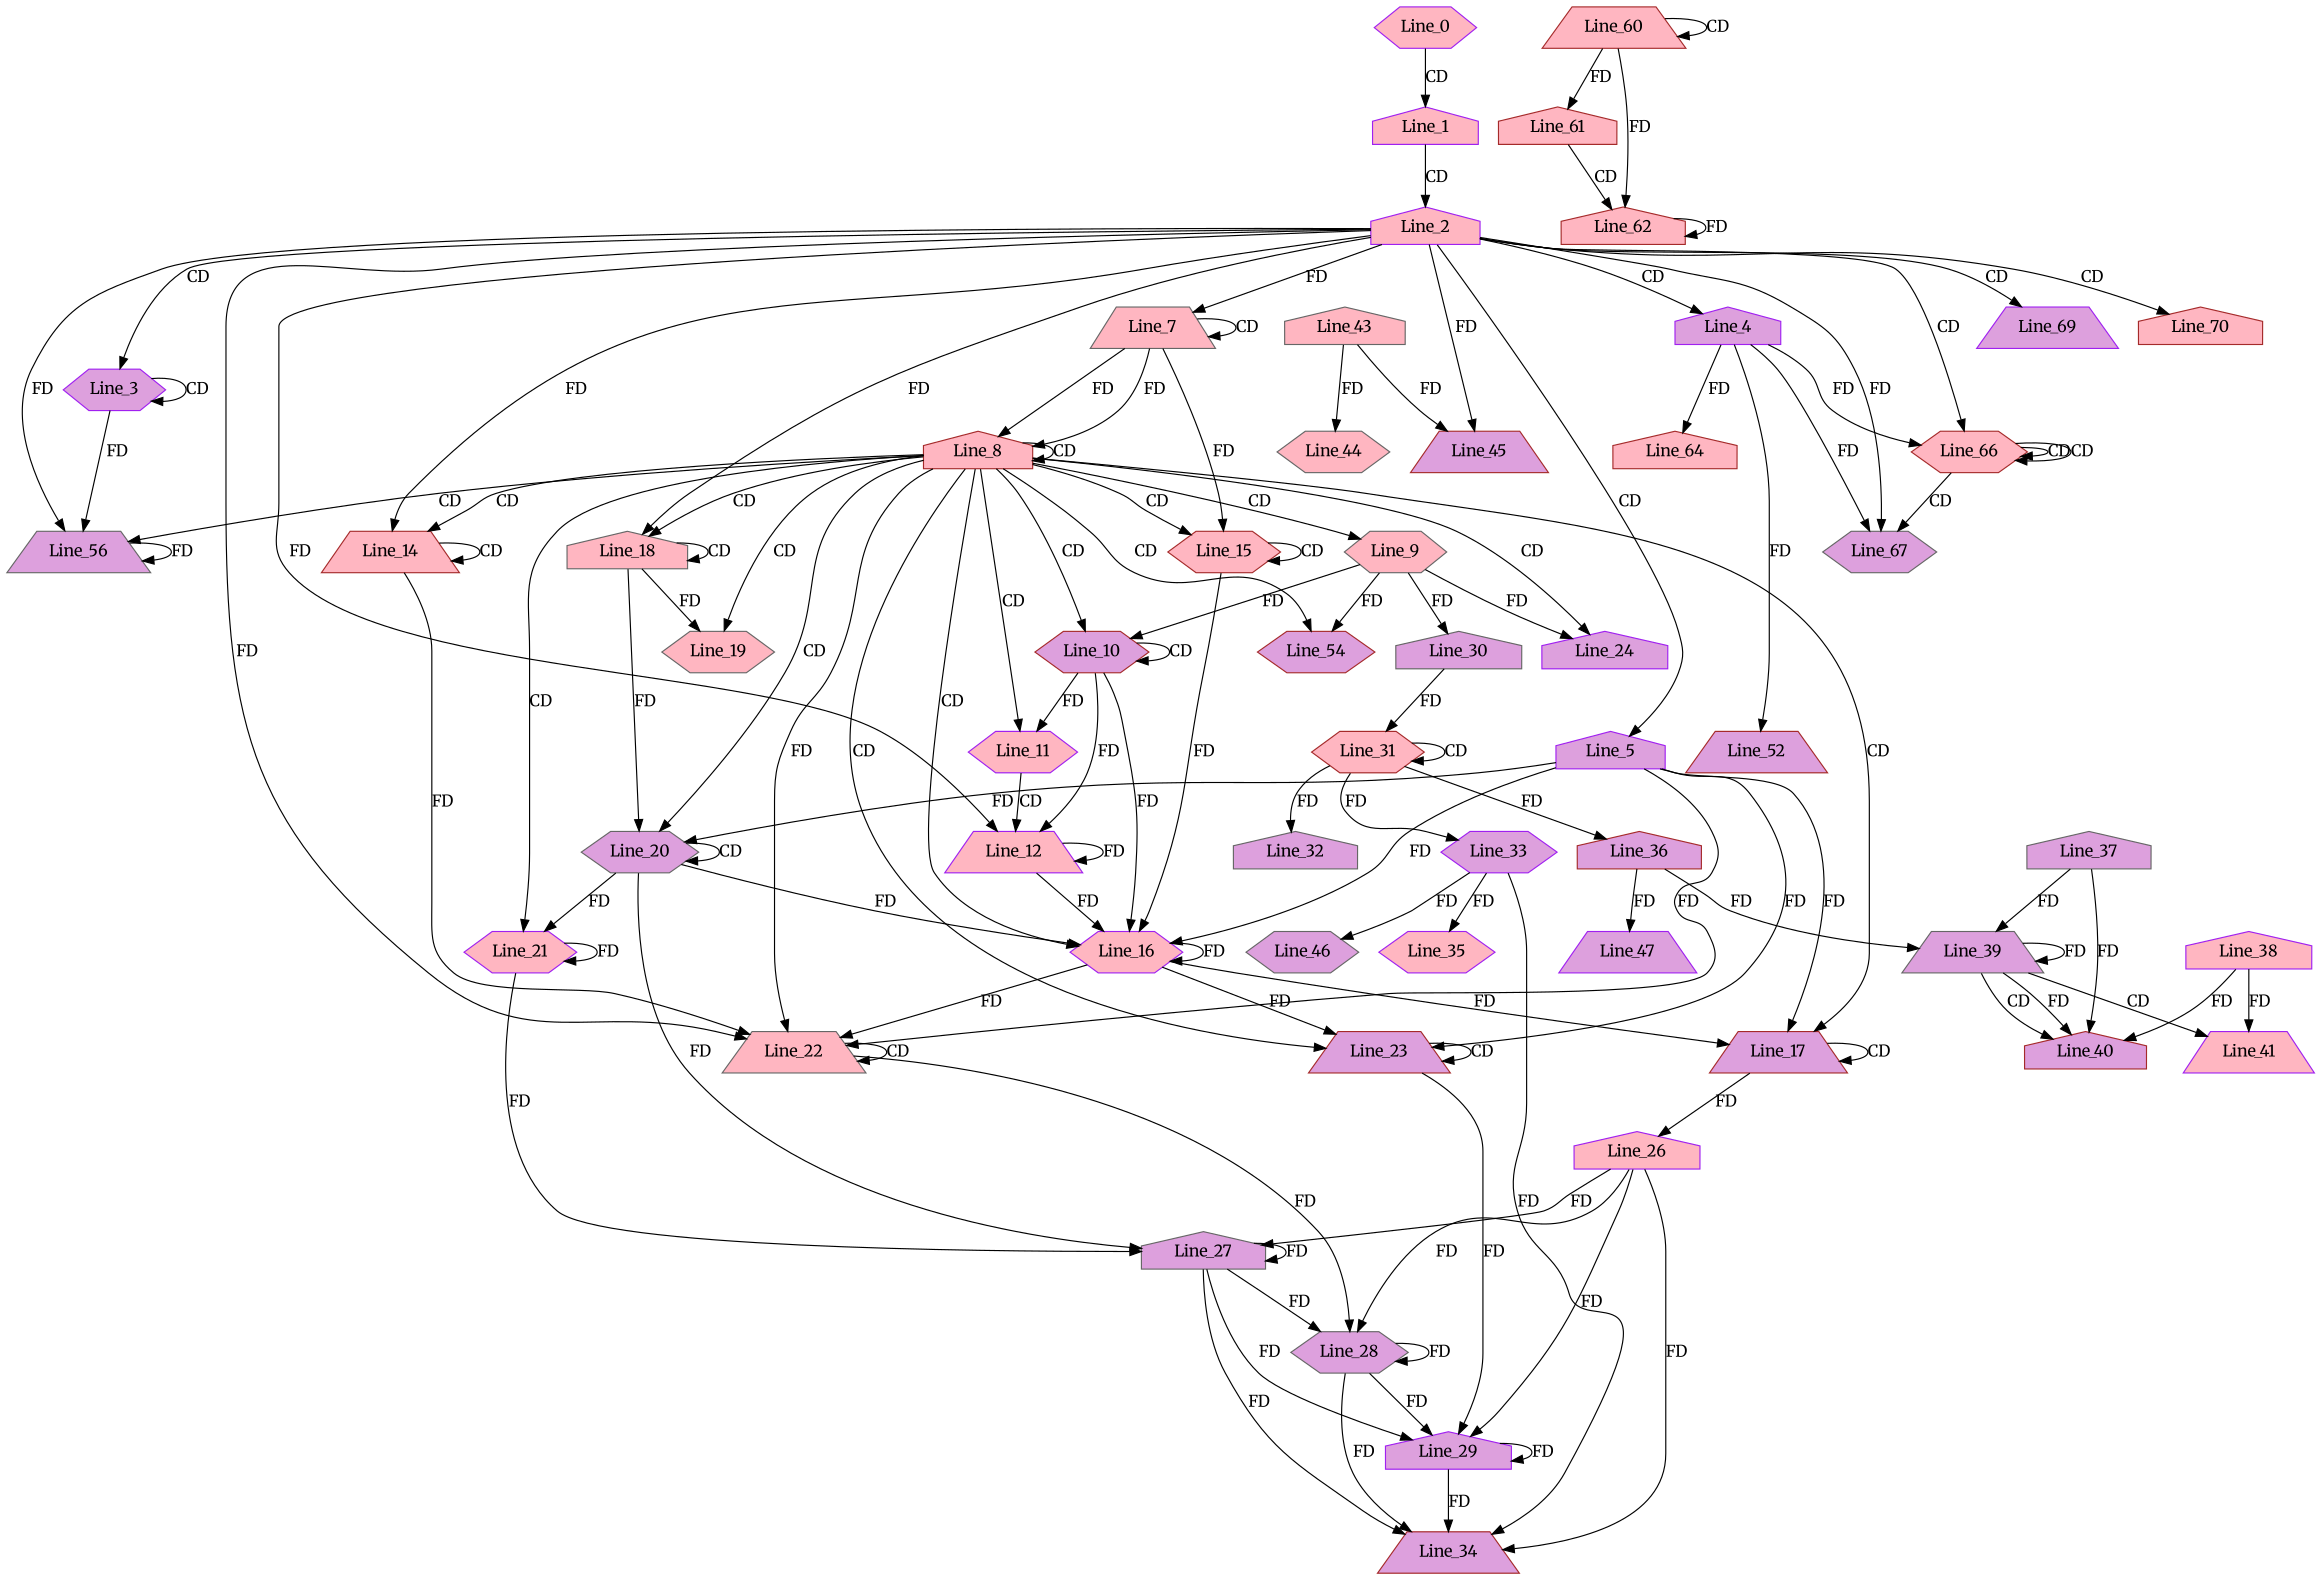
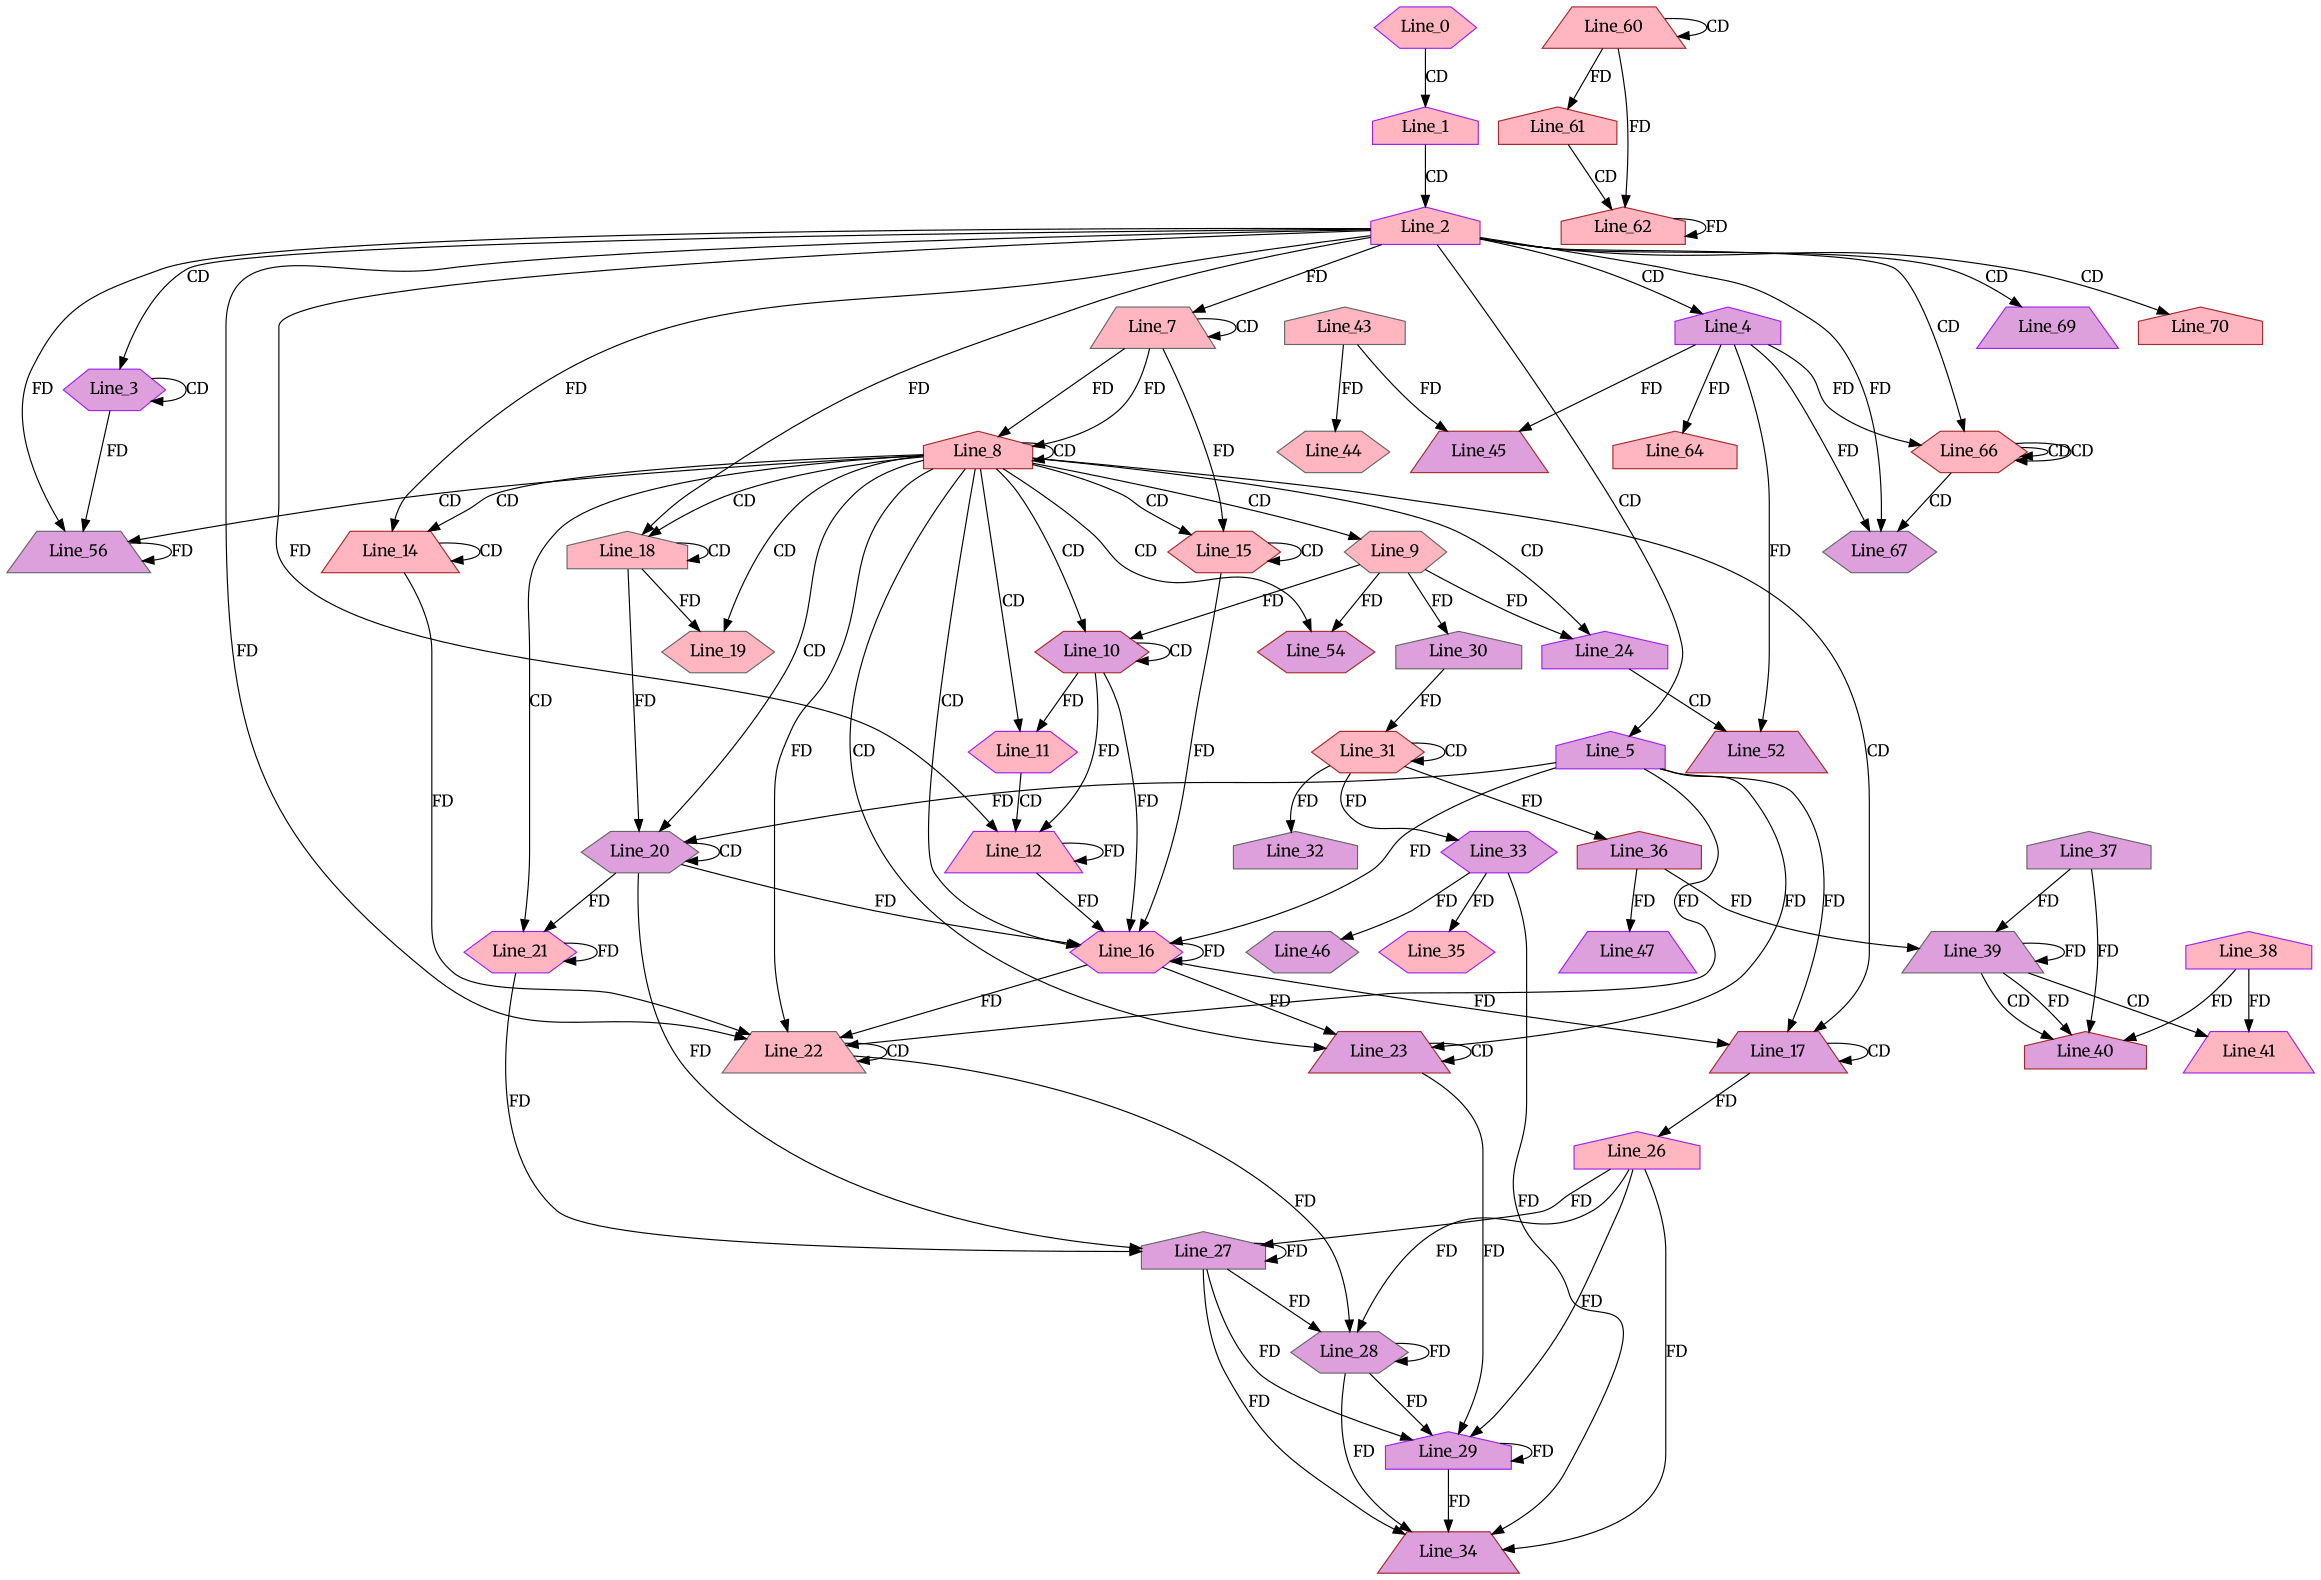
(1451, 332) -> (1613, 385)
none -> (1675, 698)
